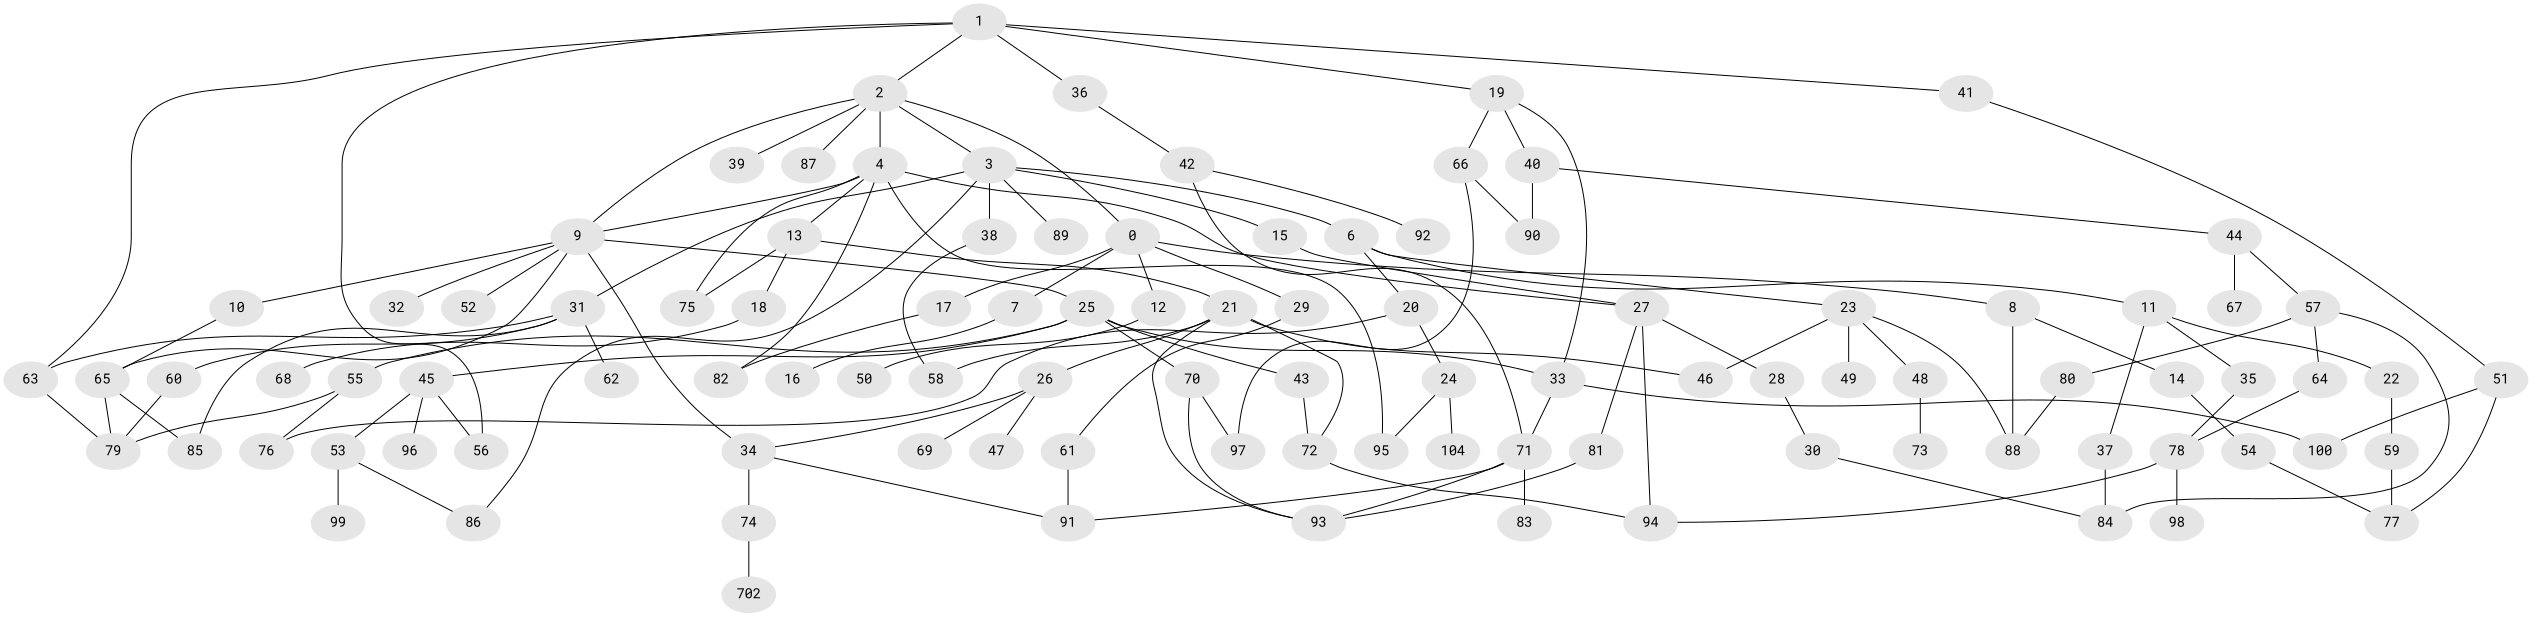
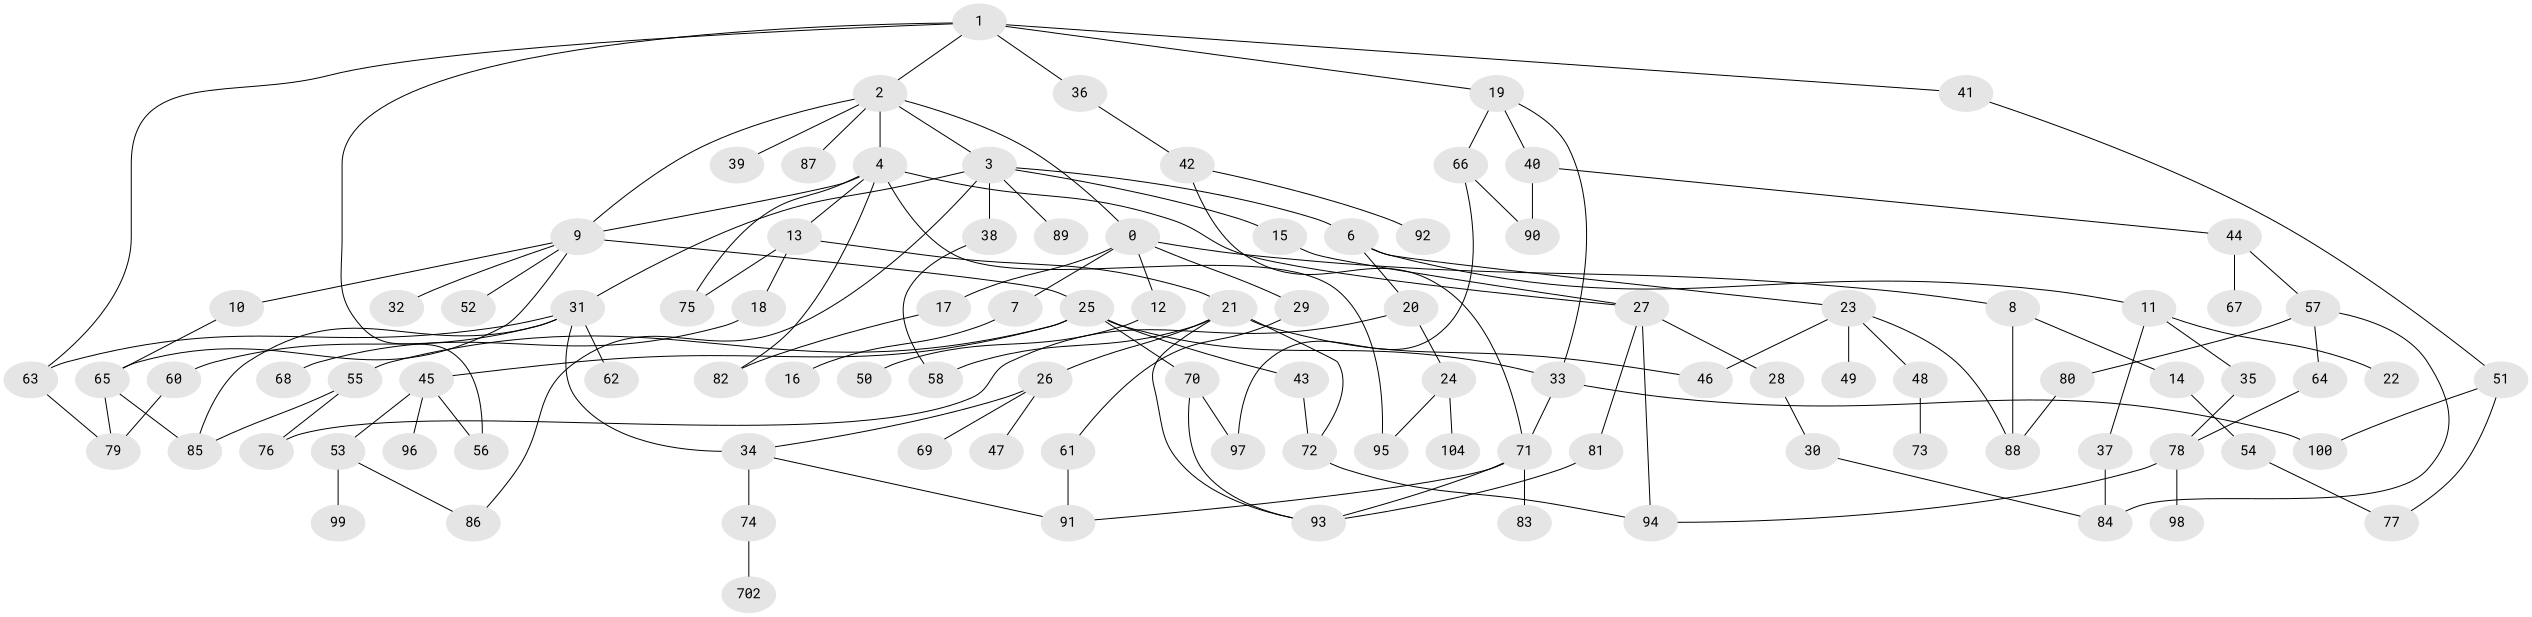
(648, 348) -> (619, 431)
(236, 417) -> (275, 416)
(2392, 451) -> none
